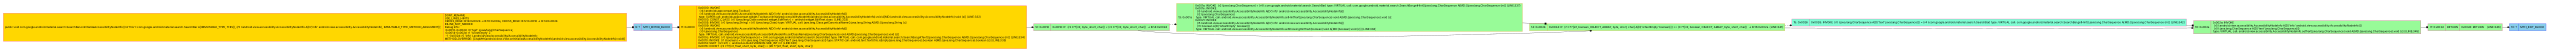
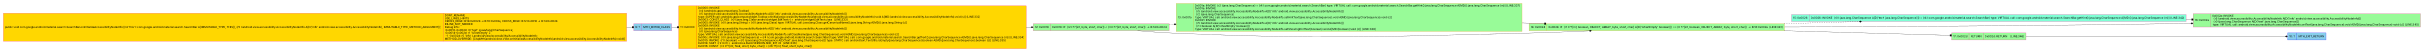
(657, 27) -> (657, 27)
(2423, 27) -> (1867, 33)
(2532, 27) -> (2311, 36)
